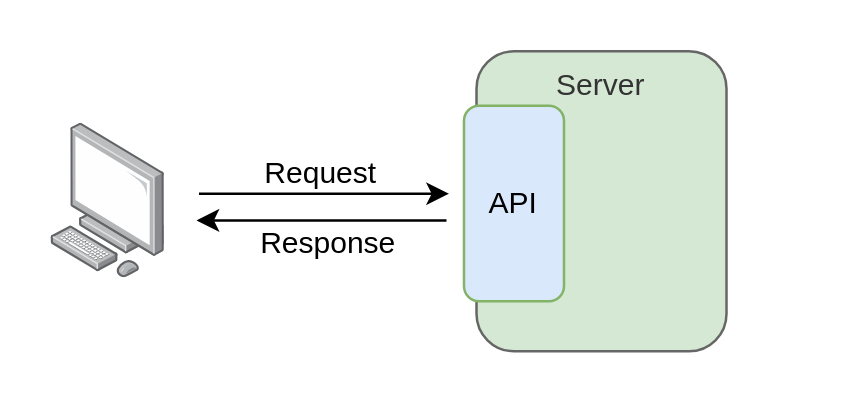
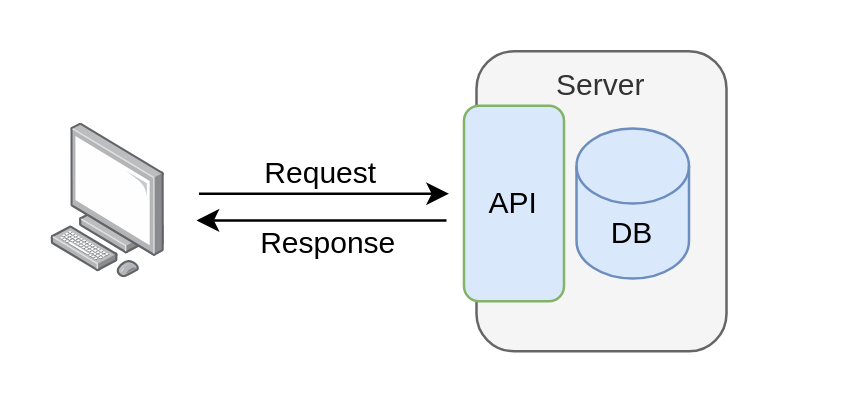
(601, 87) -> (601, 87)
none -> (633, 204)
